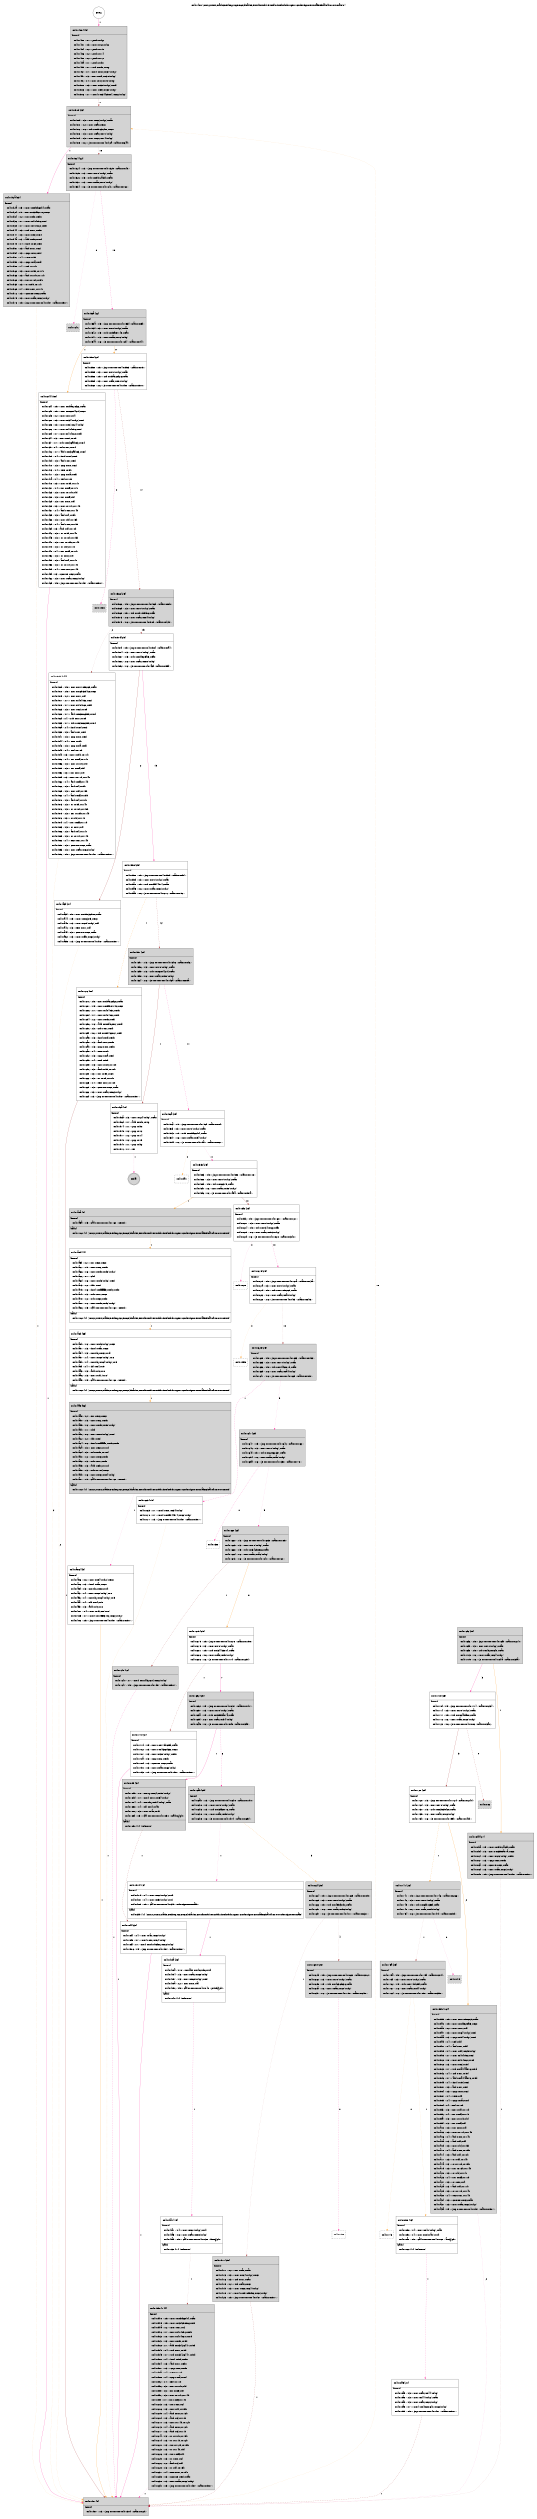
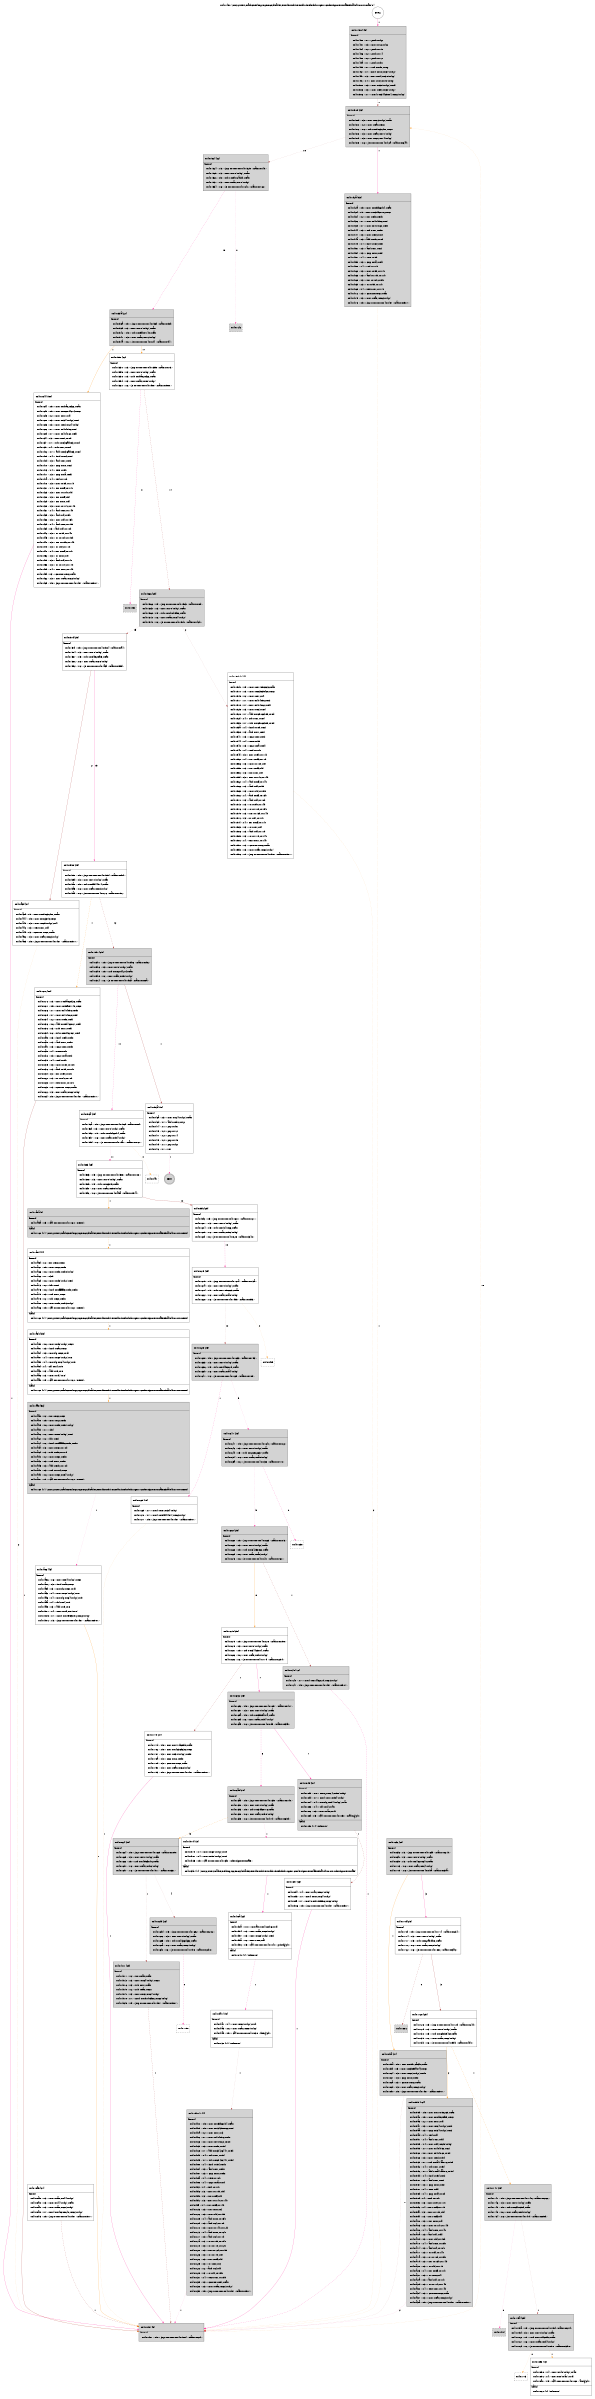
(134, 1179) -> (169, 1179)
(240, 1286) -> none
(426, 2316) -> none
